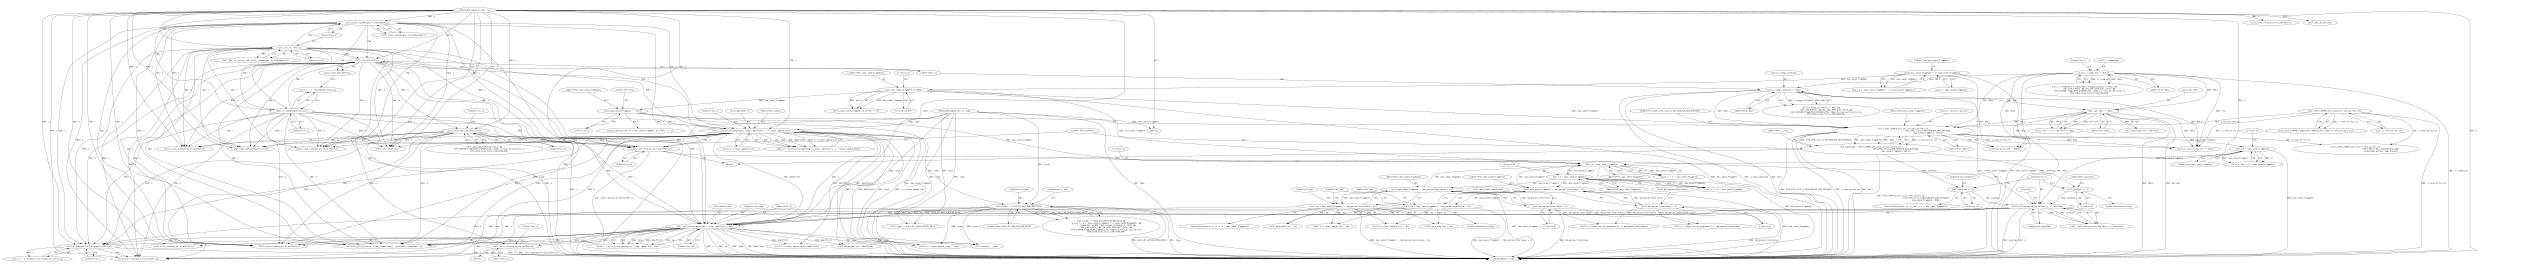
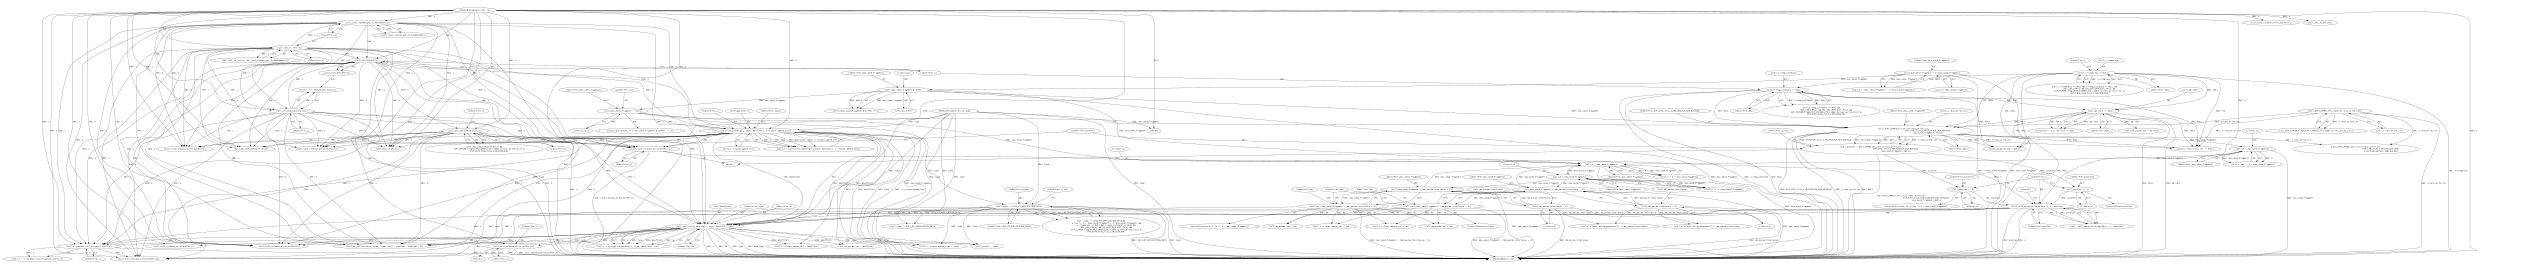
(54, 251) -> none
